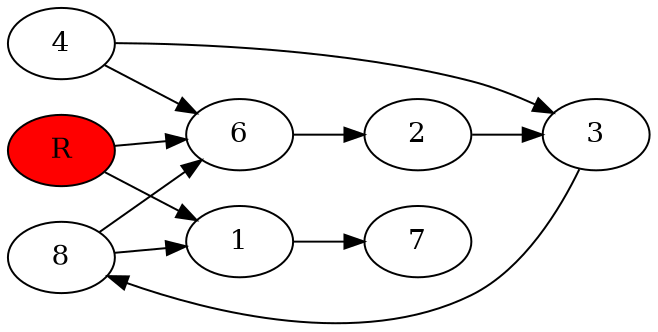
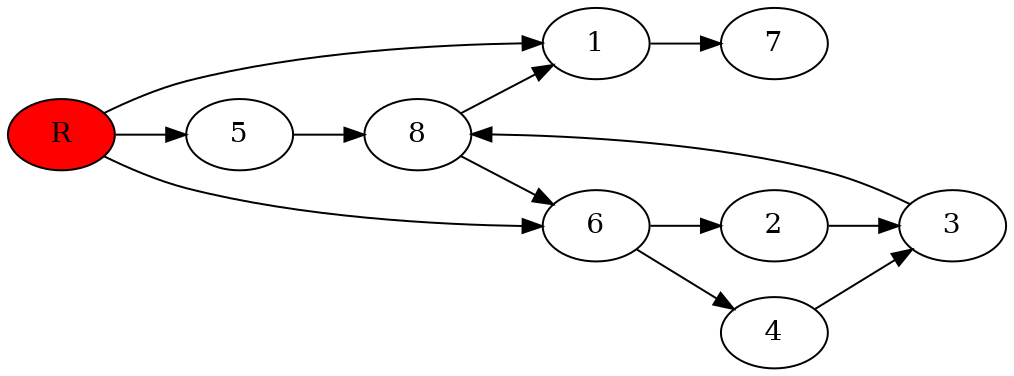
(142, 85) -> (677, 274)
none -> (240, 135)
